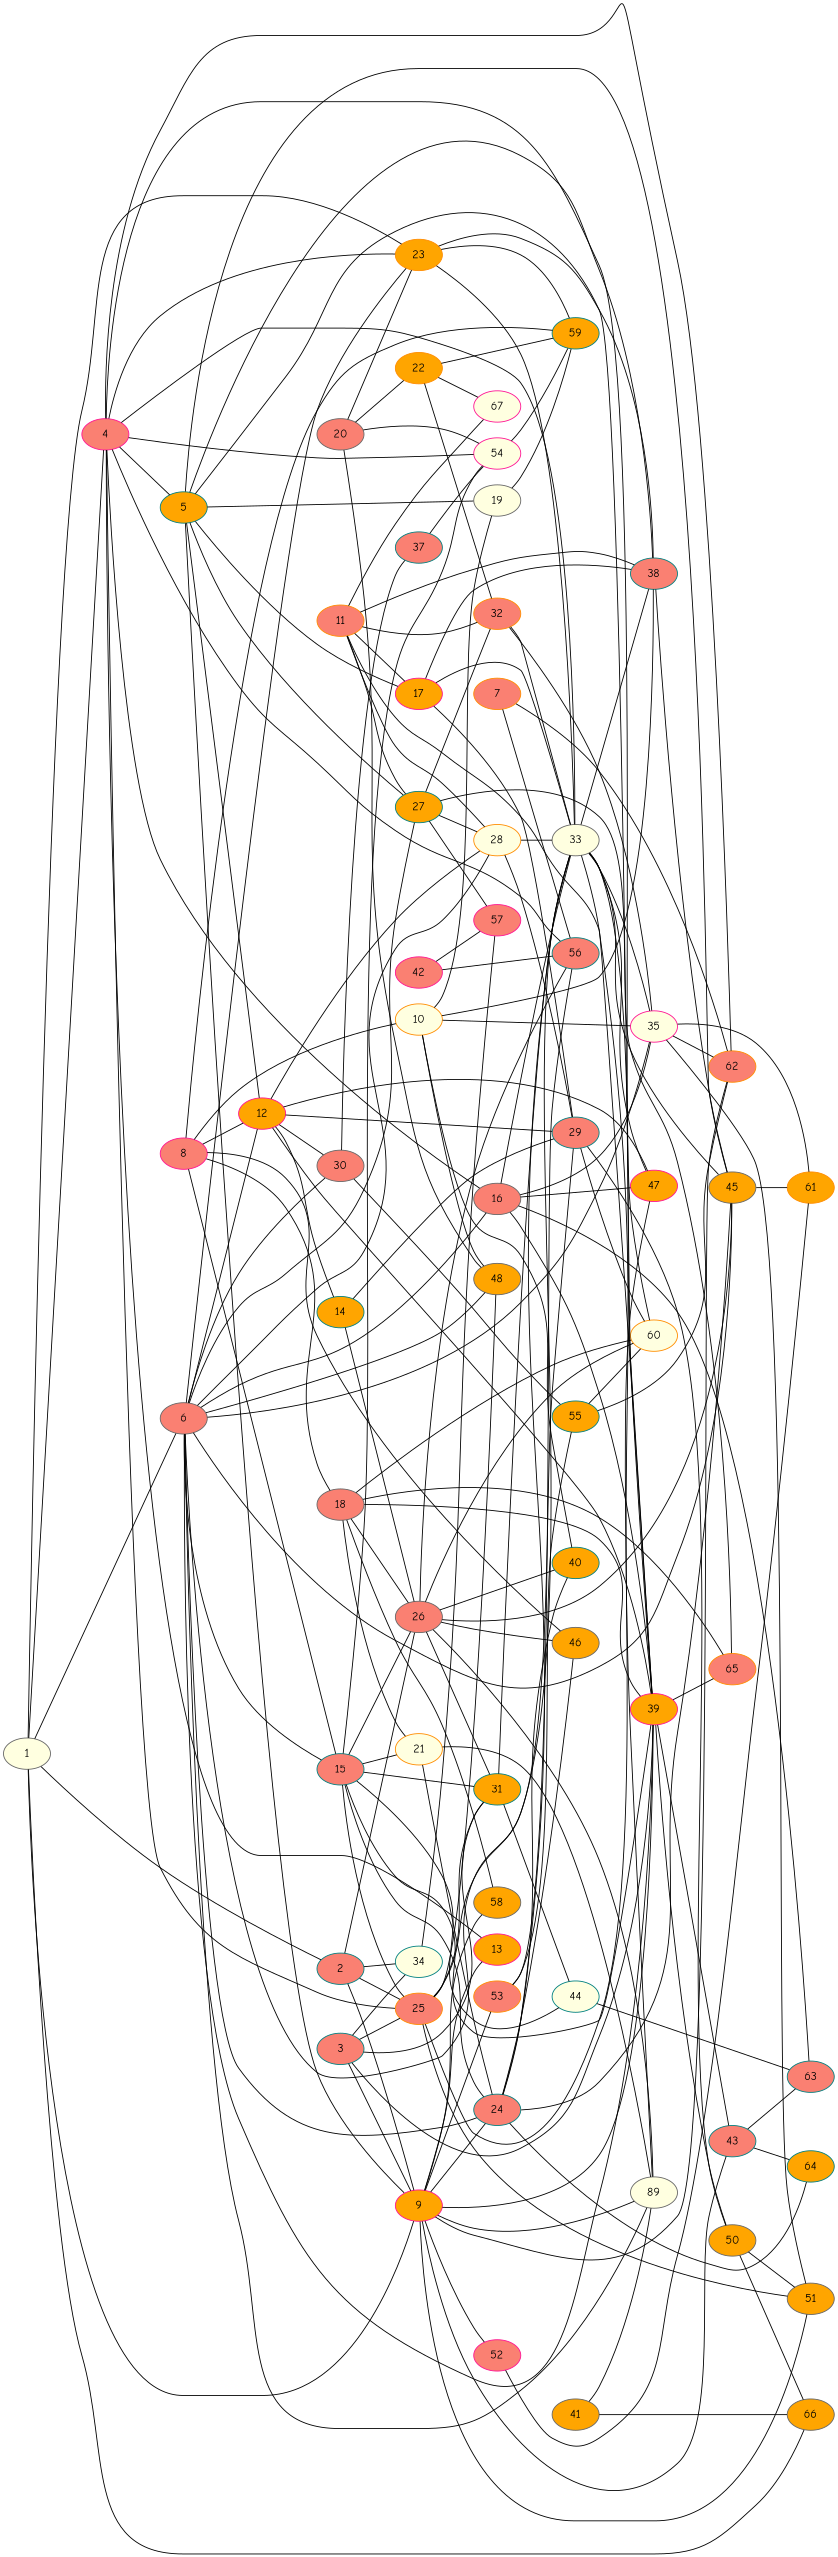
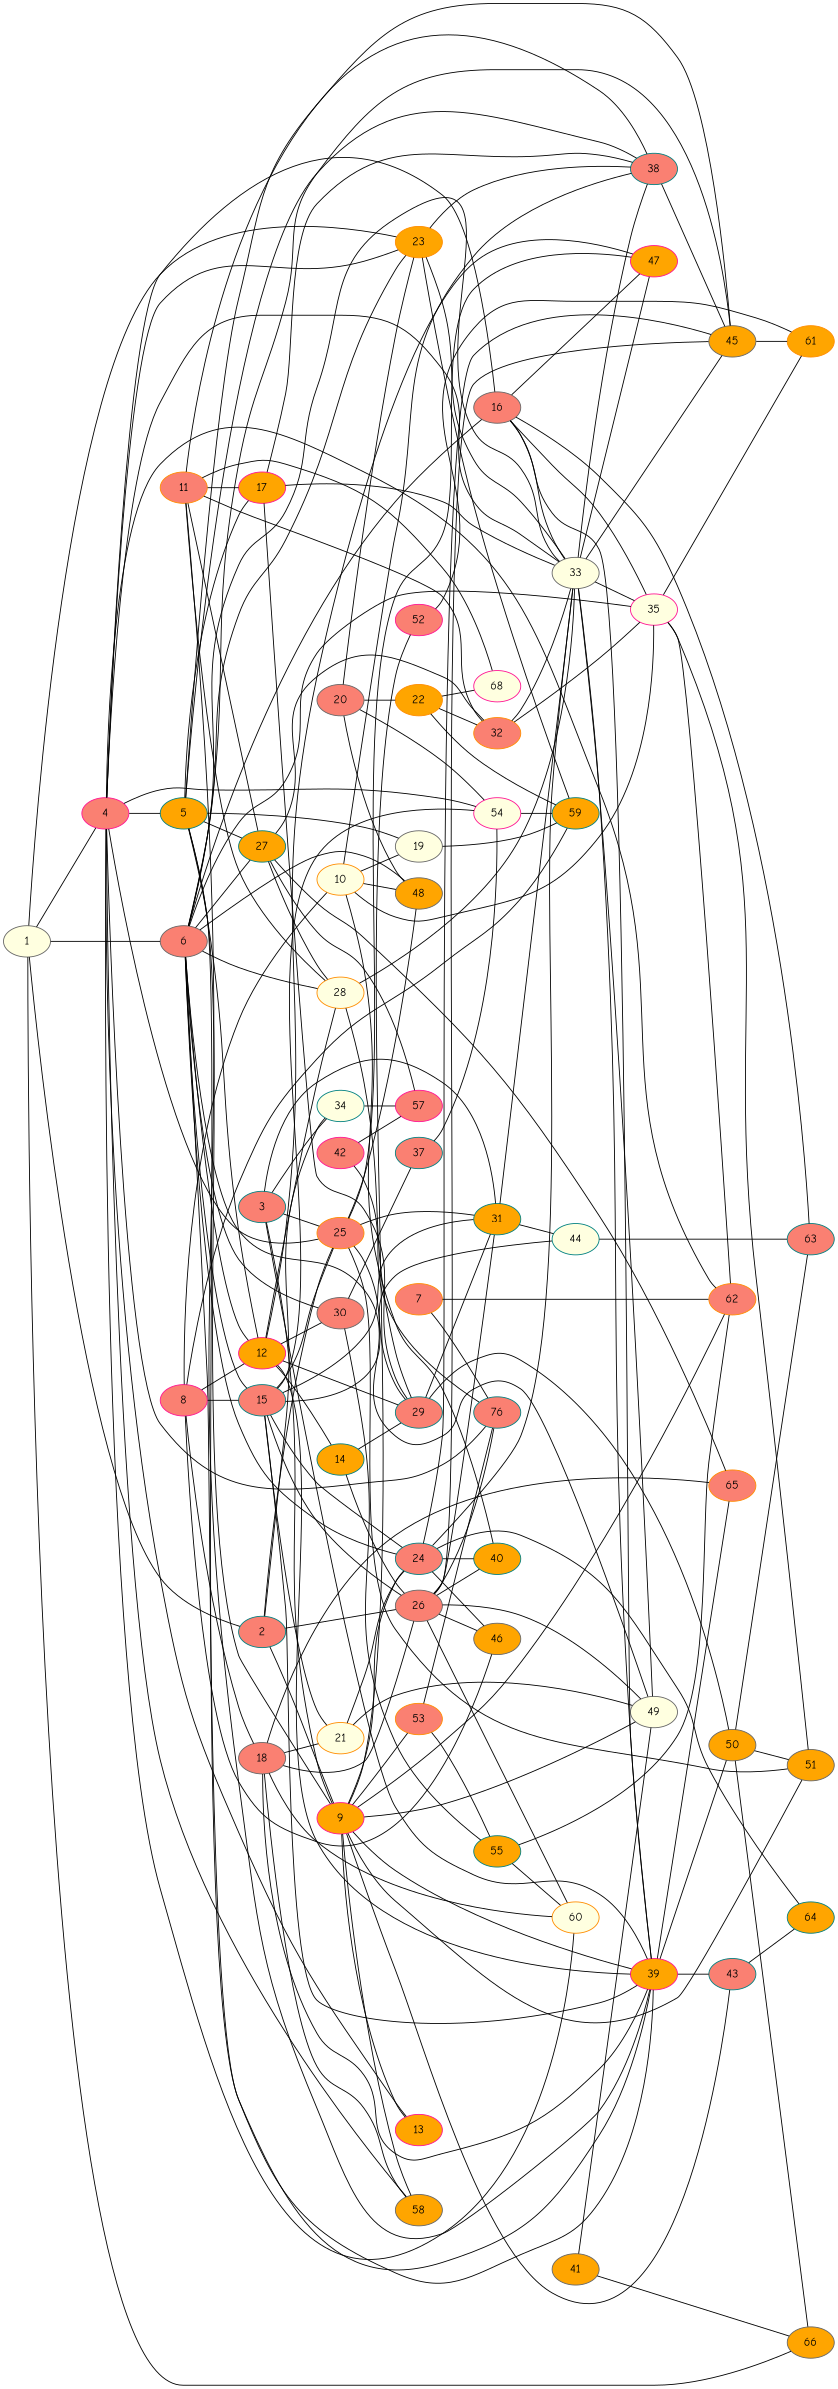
(497, 407) -> (497, 686)
(576, 953) -> (497, 1412)
(608, 1236) -> (458, 1316)
none -> (132, 1548)
(772, 2109) -> (772, 1492)
(654, 2193) -> (654, 1712)
(88, 2262) -> none
